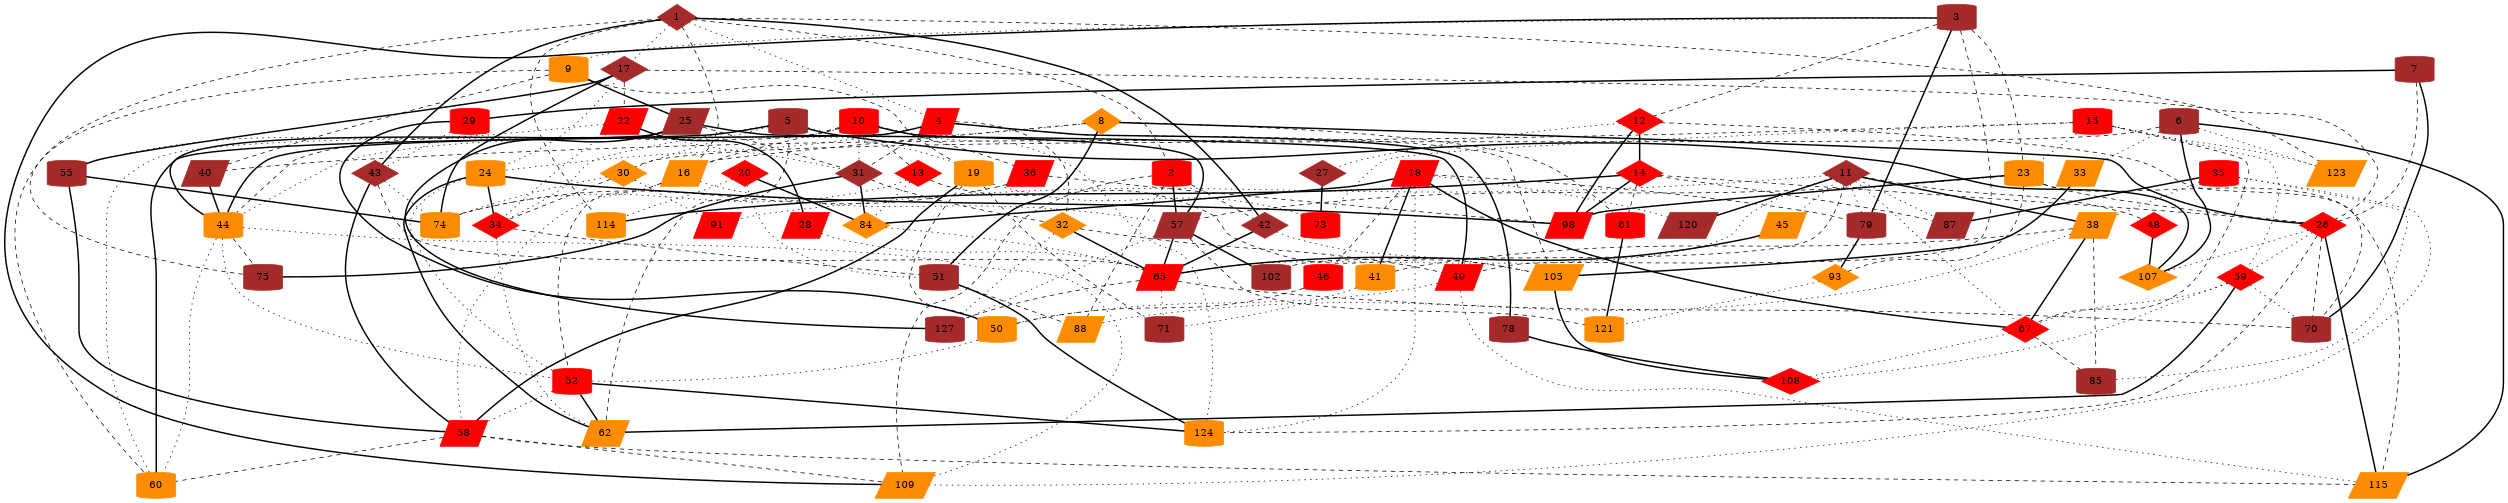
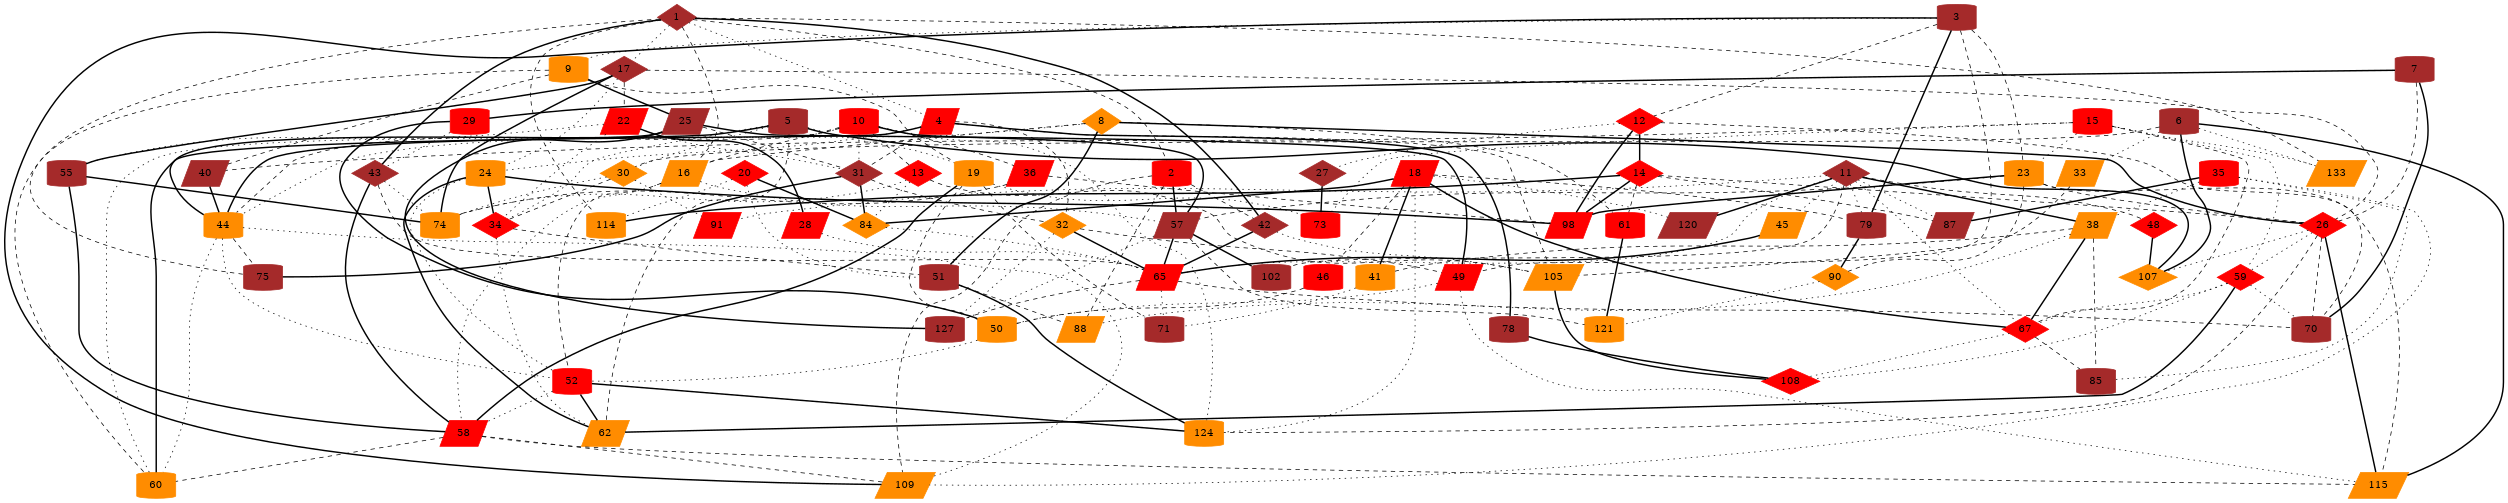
(2337, 173) -> (2337, 173)
(1719, 267) -> (1719, 267)
(1835, 277) -> (1835, 277)
